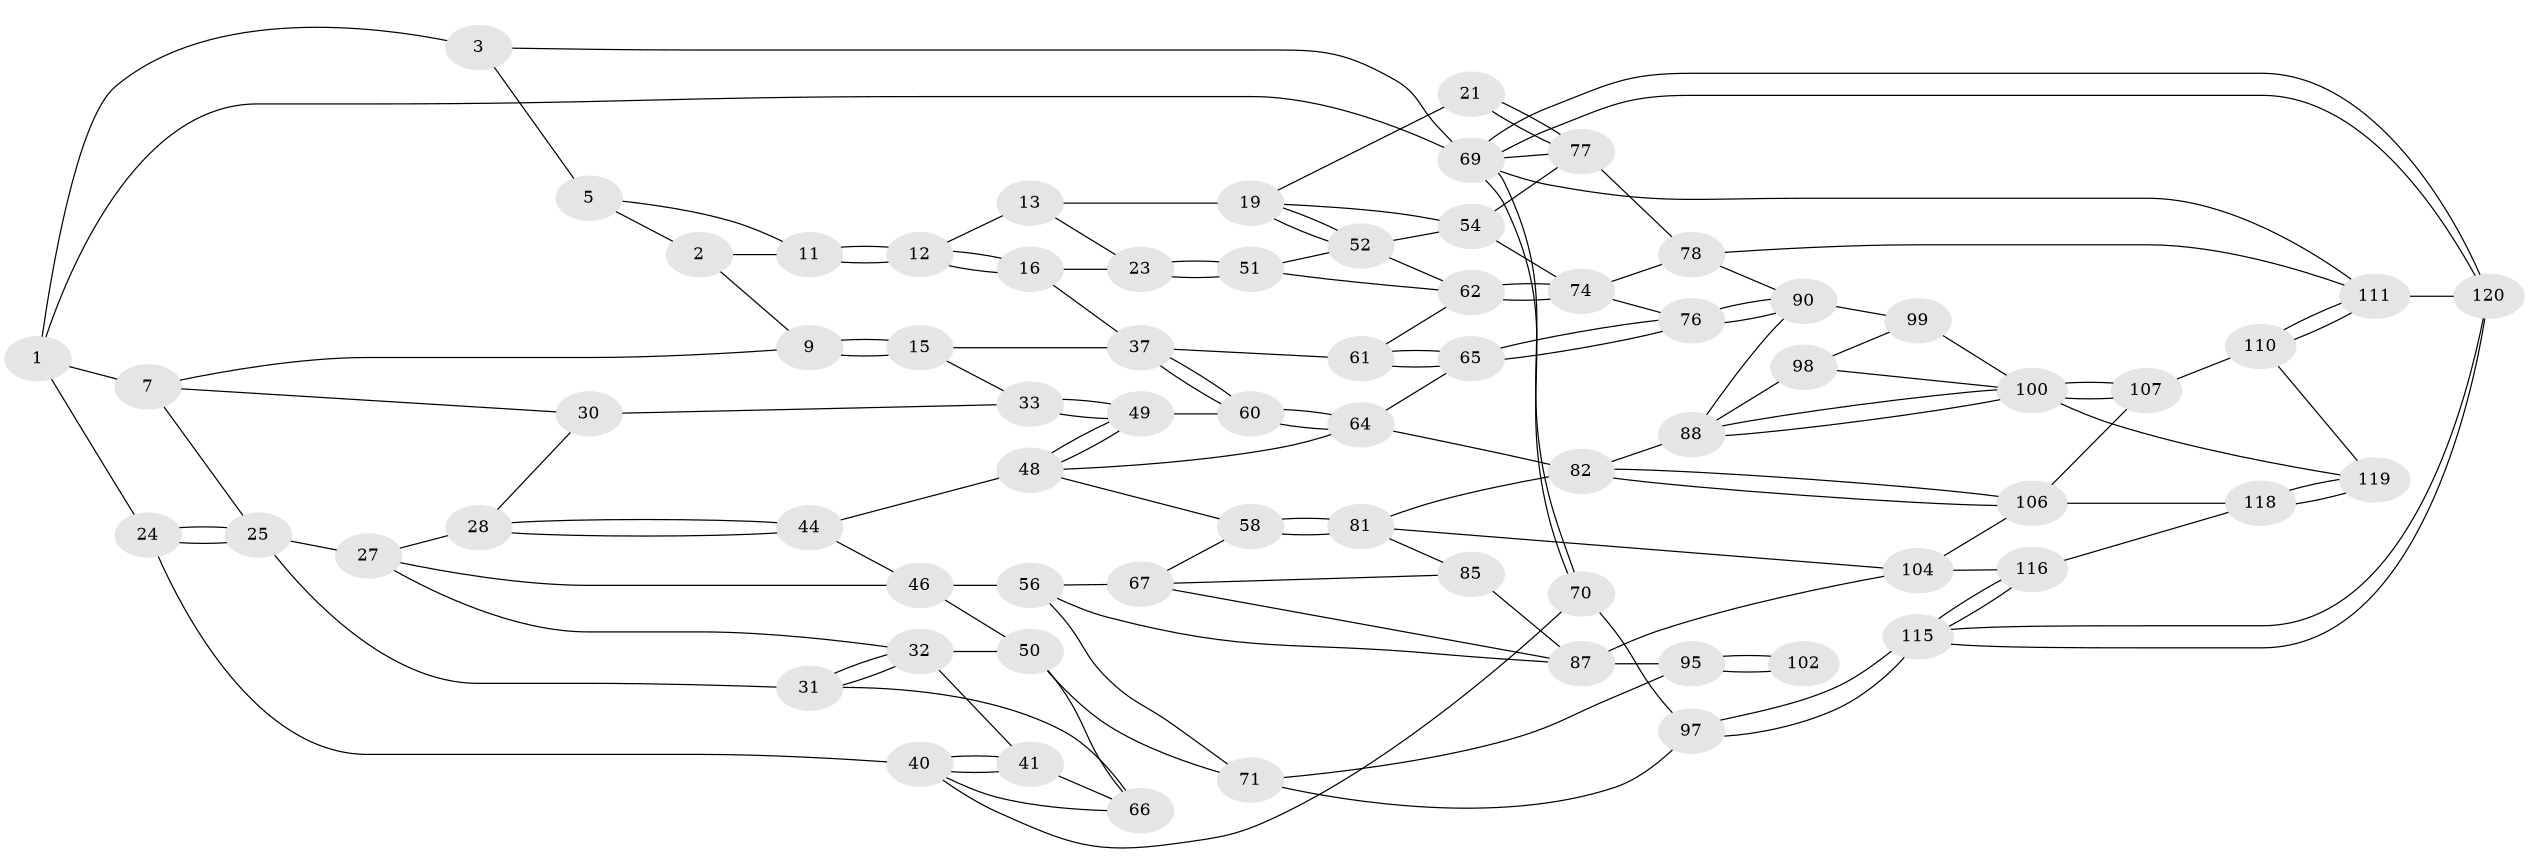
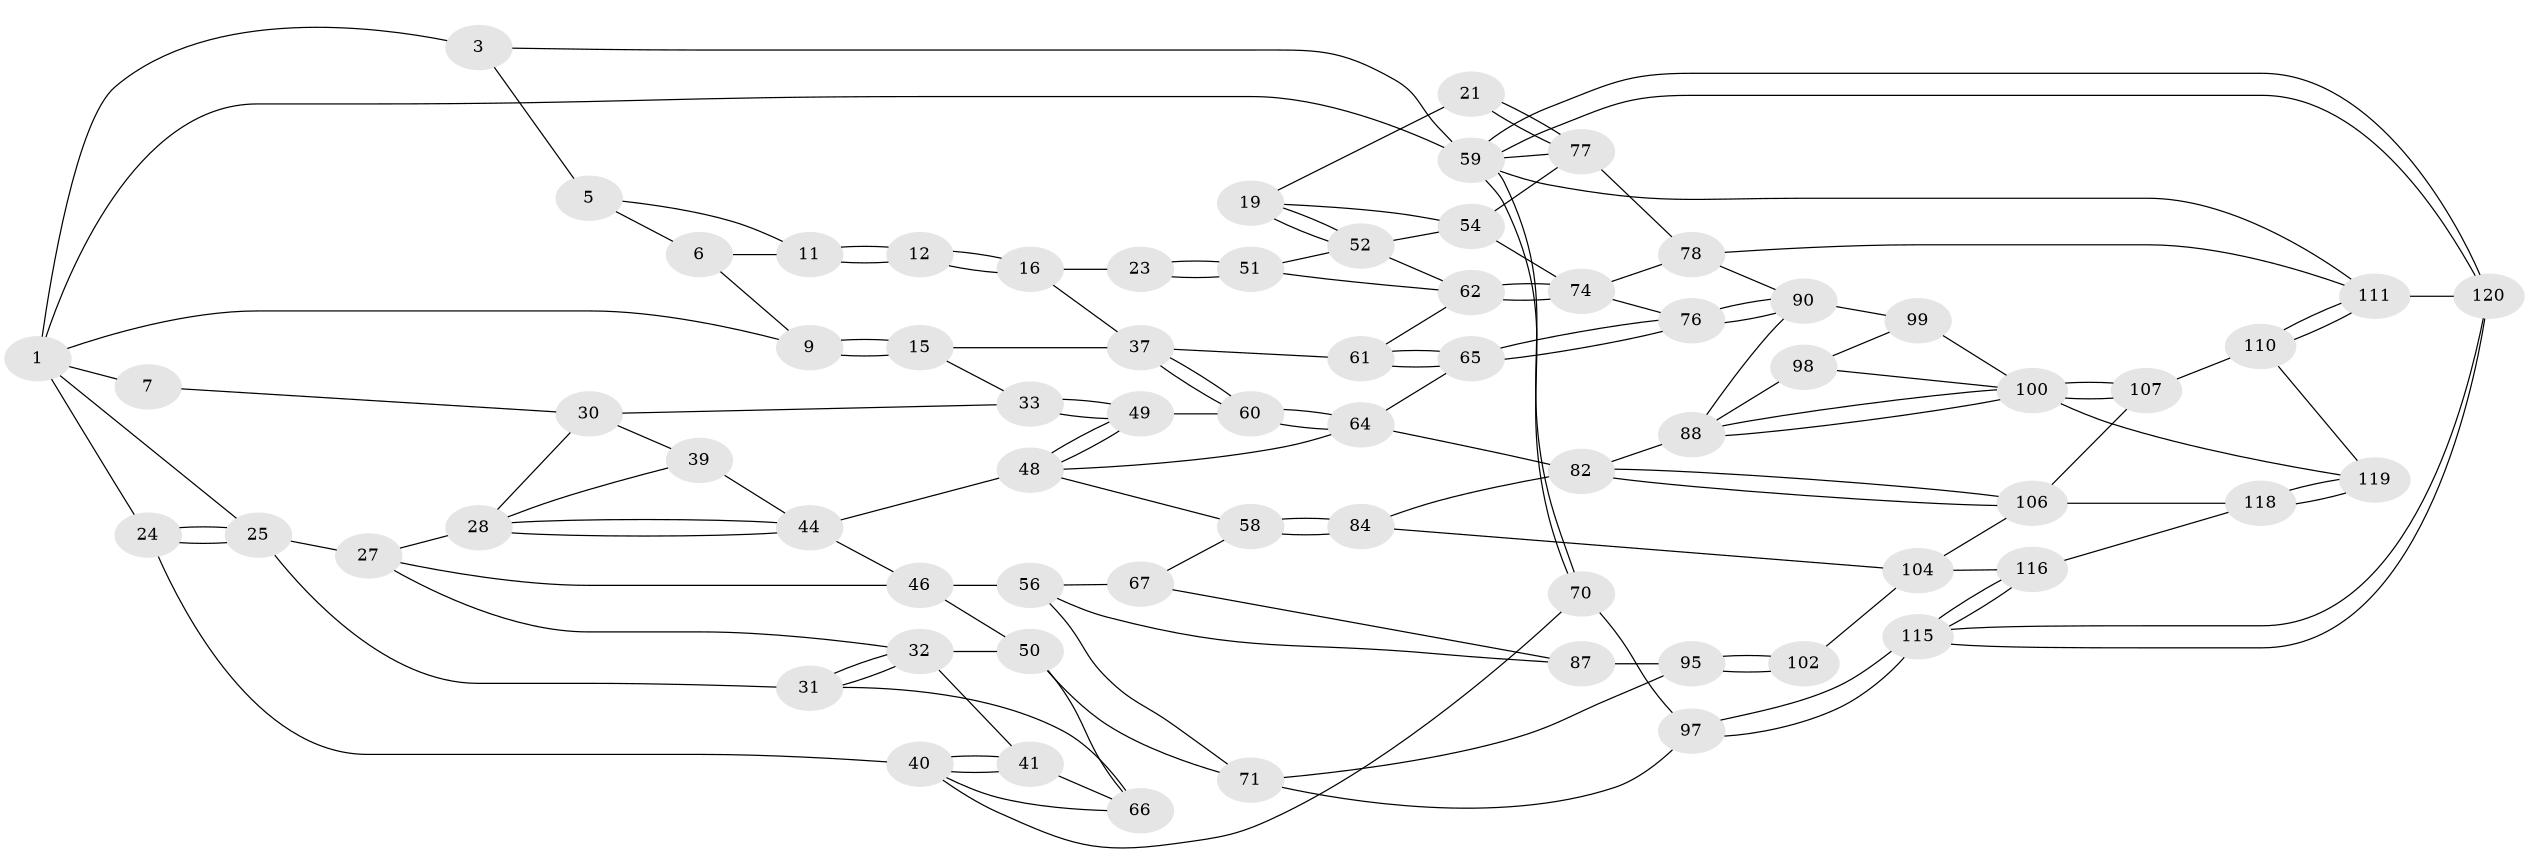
(1471, 160) -> (1471, 160)
(1030, 203) -> none
(699, 255) -> (699, 255)
(478, 358) -> (422, 311)
none -> (699, 460)
(203, 461) -> (148, 447)
(1361, 527) -> (1361, 527)
(1471, 574) -> none
(1744, 606) -> (1861, 617)
